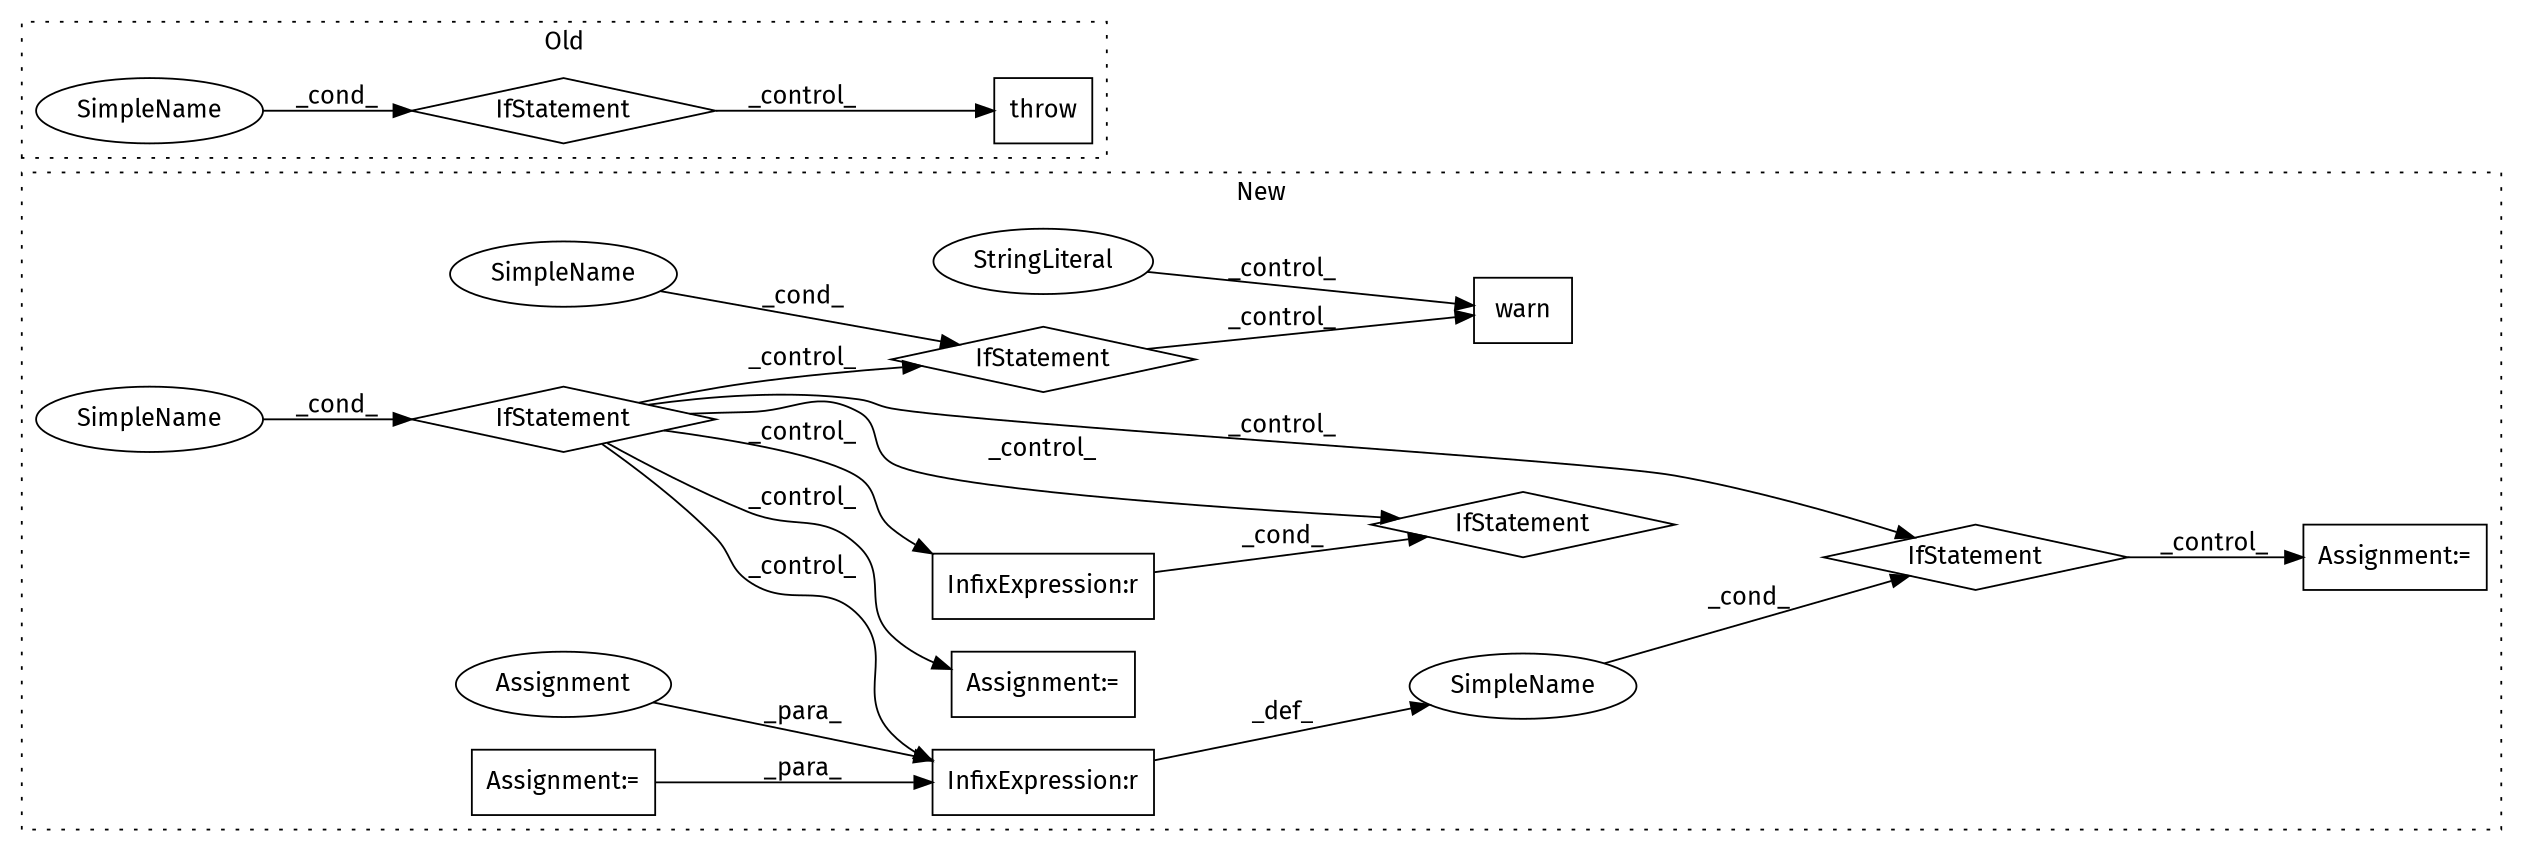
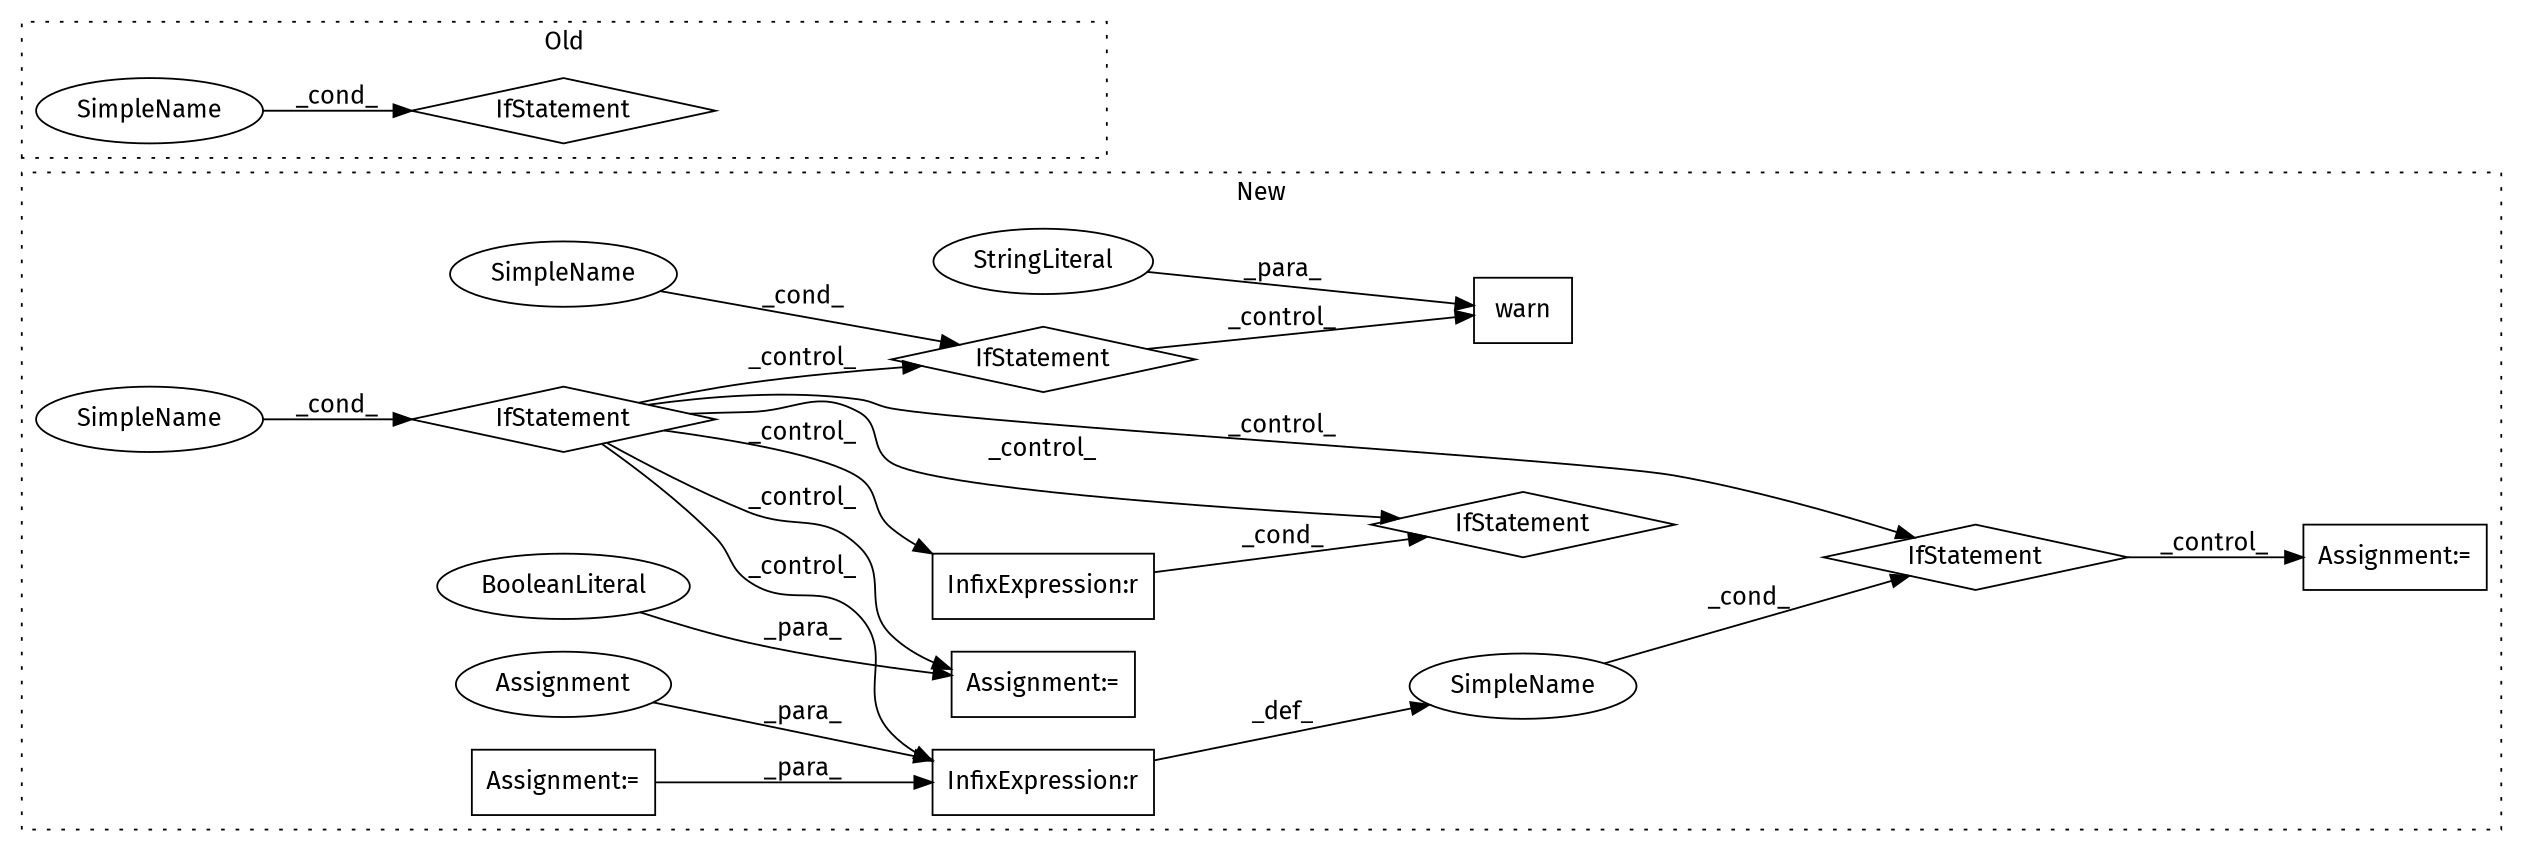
(1043, 111) -> none
(1283, 270) -> (1283, 270)
none -> (564, 586)
